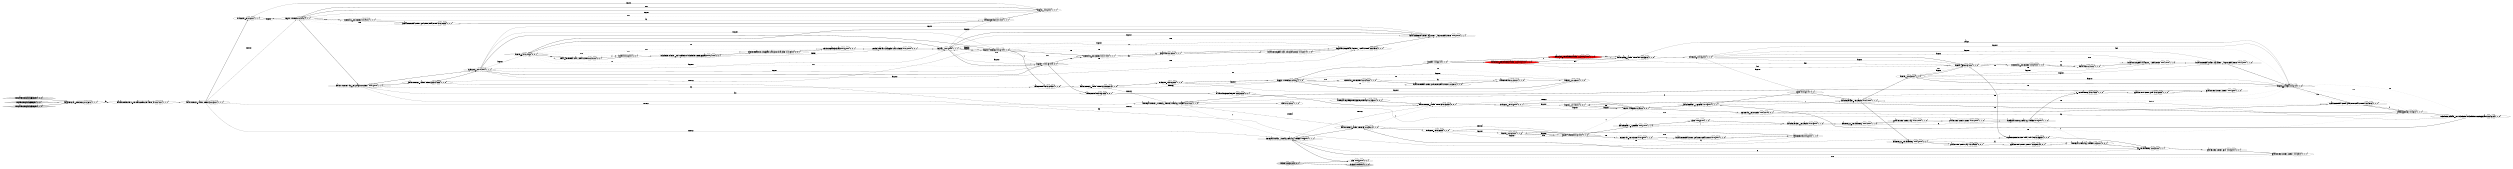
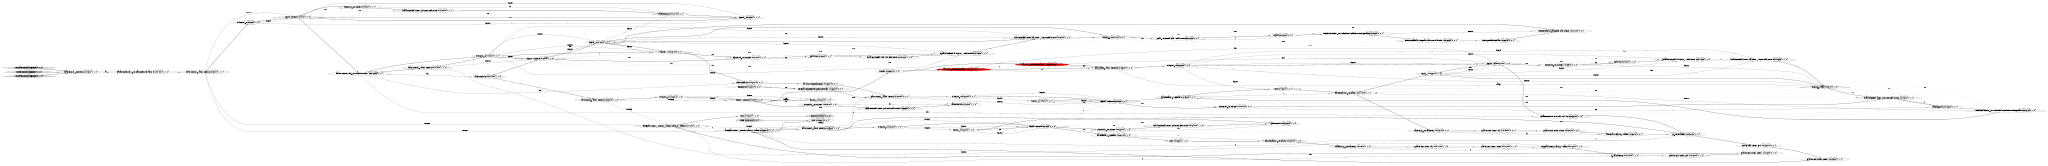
(967, 47) -> (570, 47)
(998, 57) -> none
(503, 62) -> none
(1027, 67) -> (514, 68)
(1544, 80) -> none
(2102, 80) -> (1704, 68)
none -> (749, 87)
(1991, 107) -> (1492, 113)
(1659, 132) -> (1123, 119)
(1325, 164) -> (784, 116)
